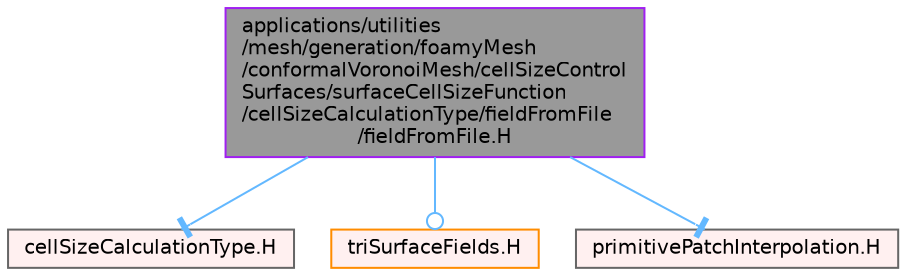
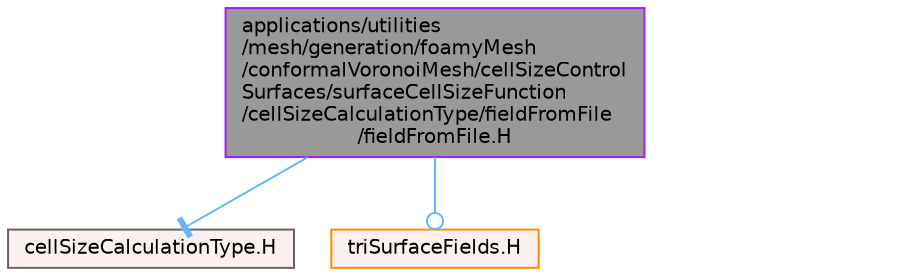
(737, 249) -> none
